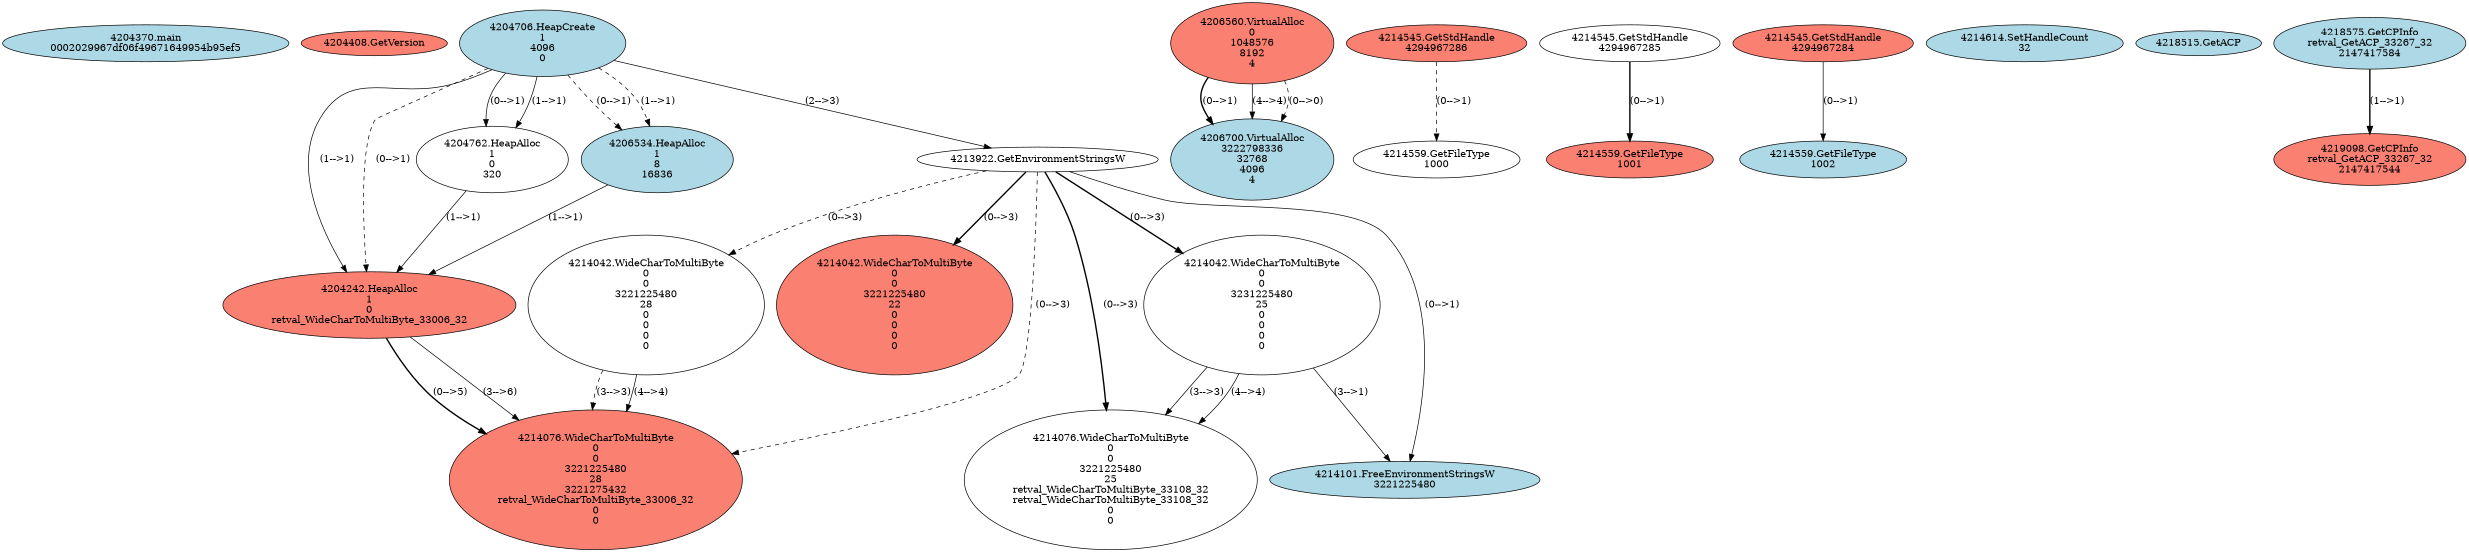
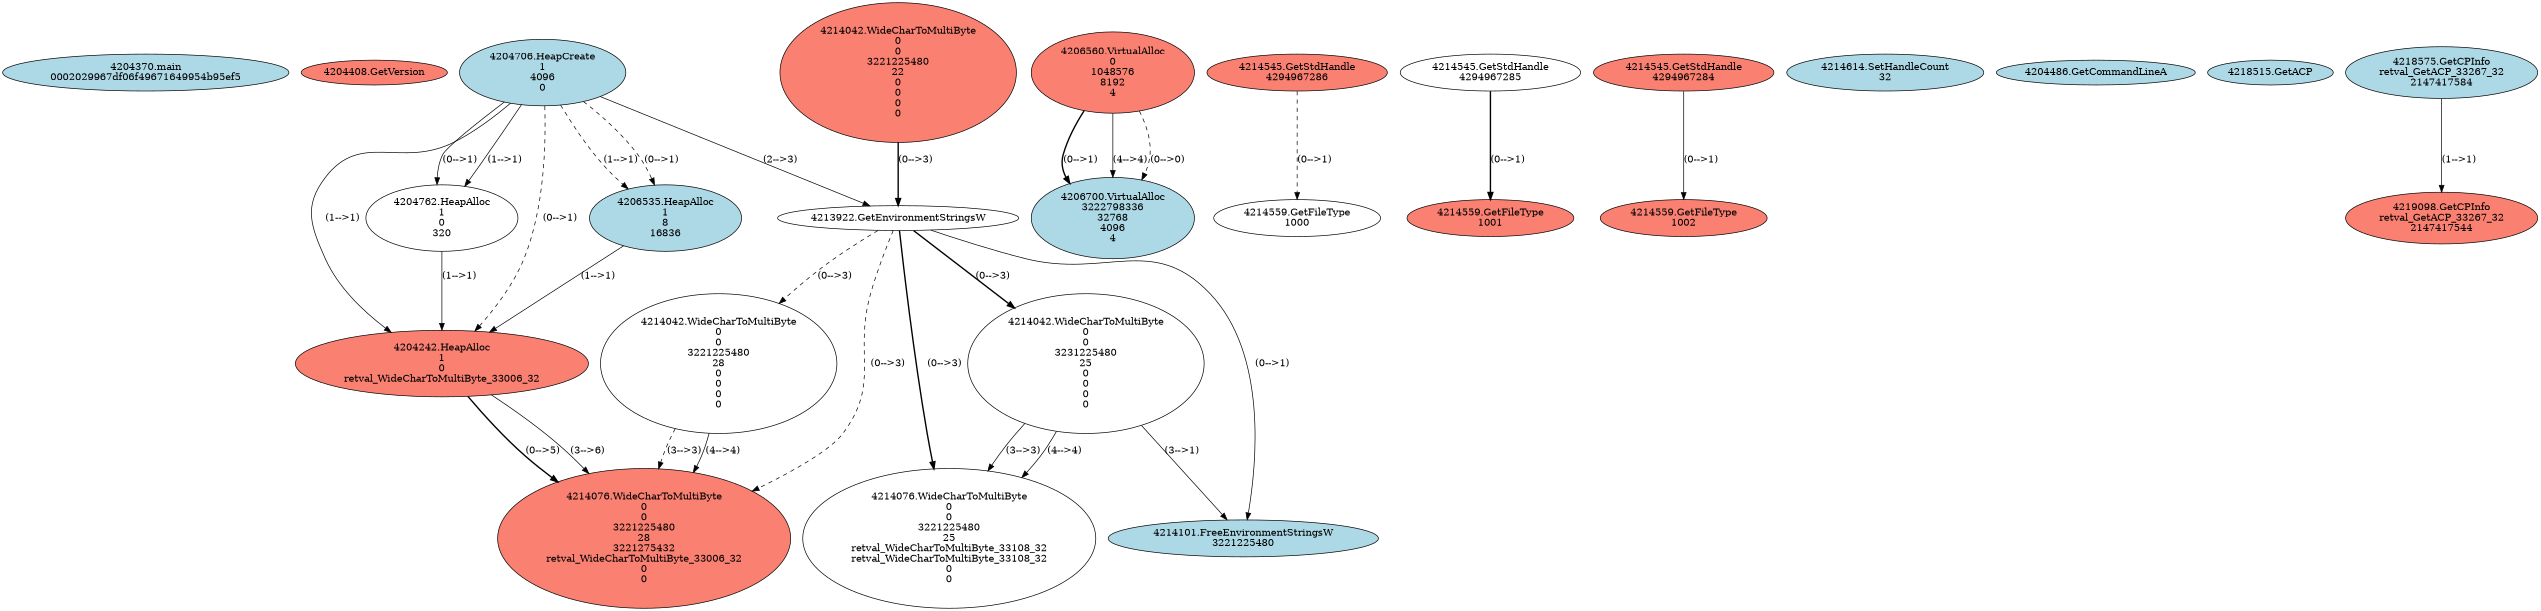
none -> (2096, 73)
(2370, 98) -> (2442, 142)
(657, 160) -> (666, 218)
(1823, 160) -> (1684, 218)
(992, 206) -> (898, 170)
